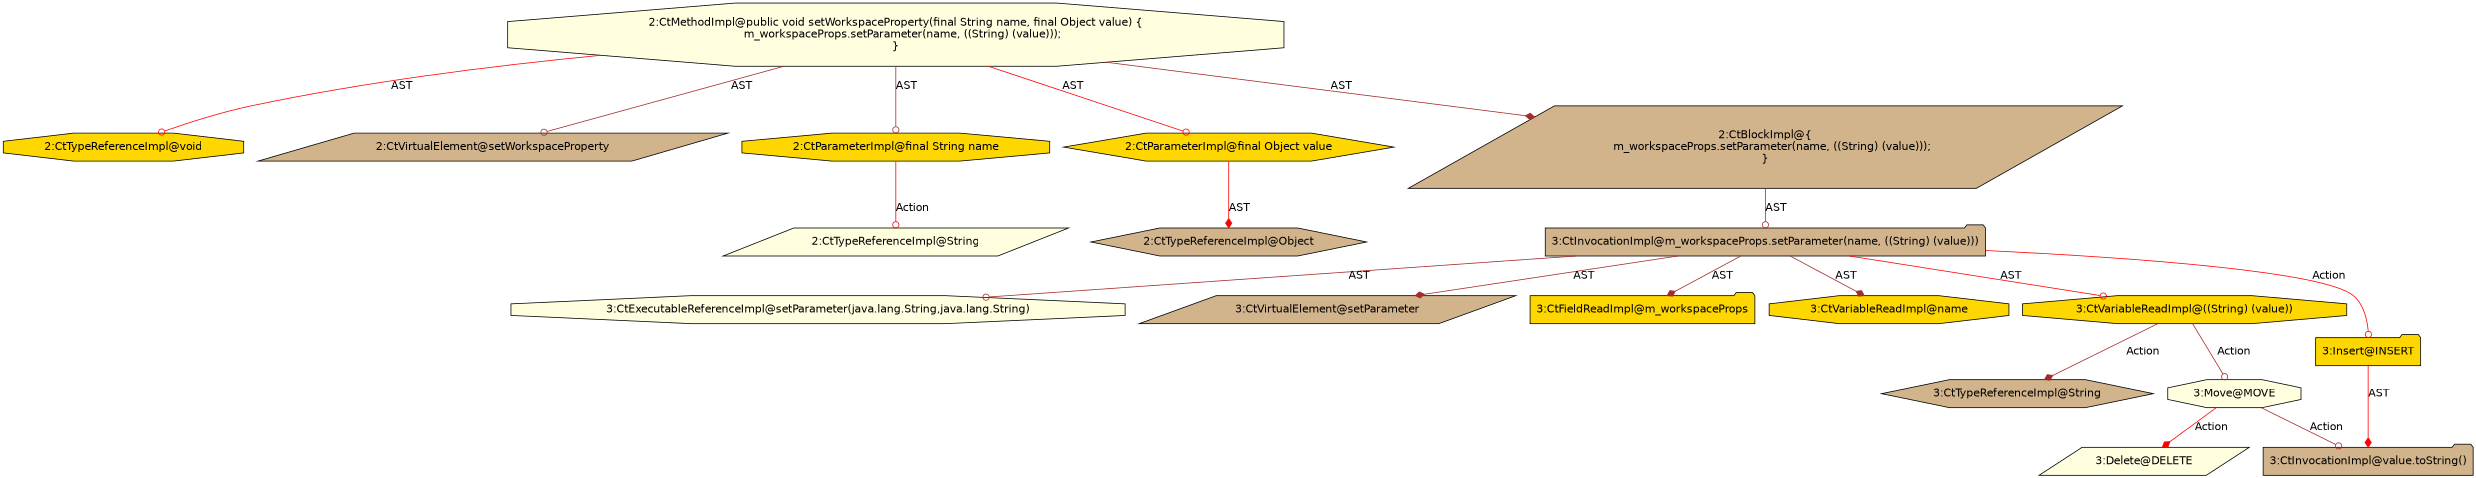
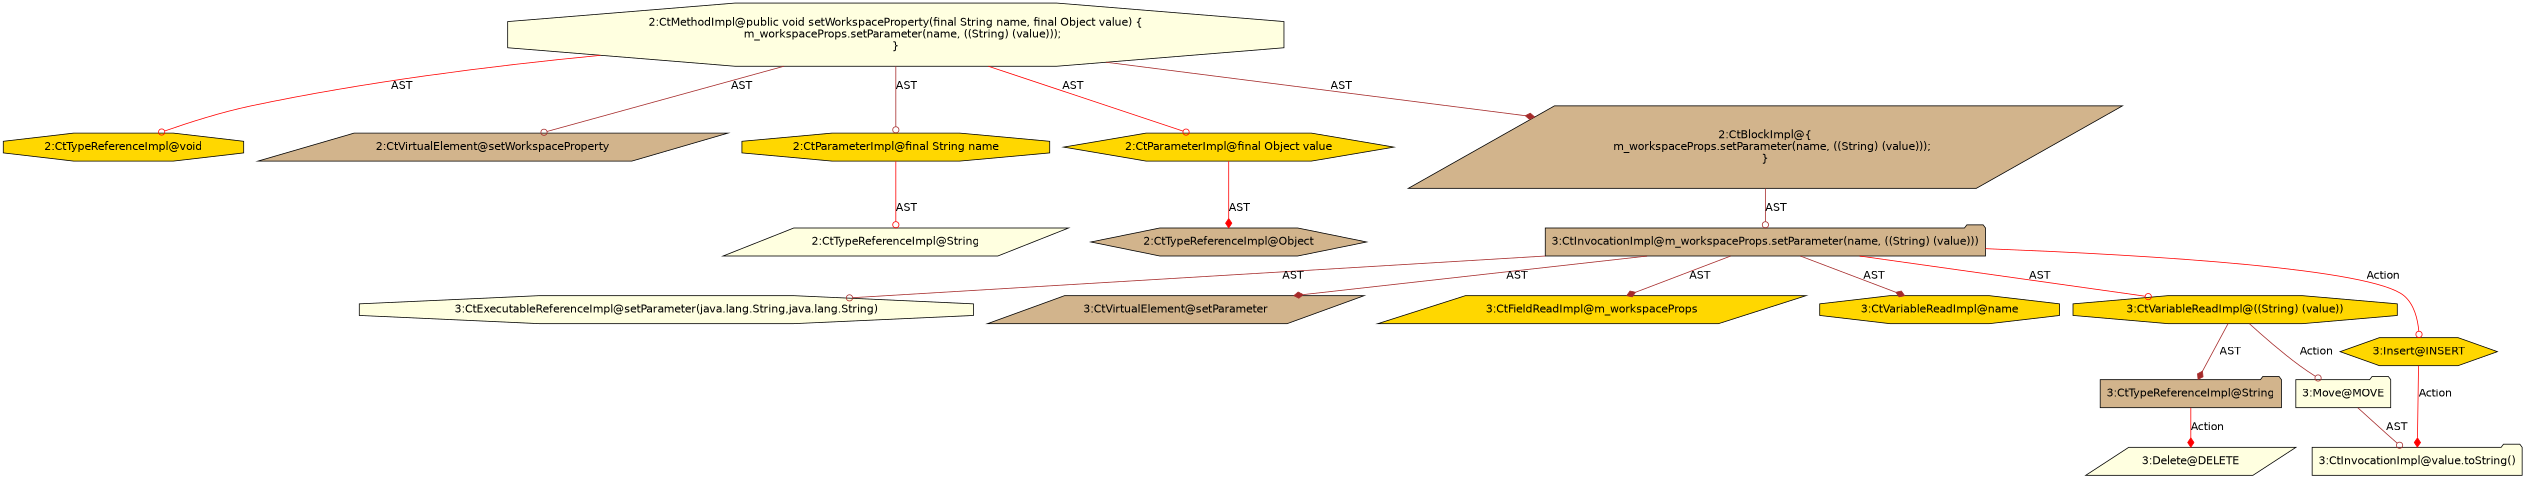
(913, 208) -> (907, 208)
(1643, 310) -> (1592, 310)
(2143, 352) -> (2231, 352)
(2368, 352) -> (2419, 352)
(2017, 394) -> (2191, 394)
(2234, 394) -> (2343, 394)
(2379, 394) -> (2435, 394)
(2193, 425) -> (2191, 423)
(2327, 427) -> (2397, 427)
(2368, 461) -> (2417, 461)
